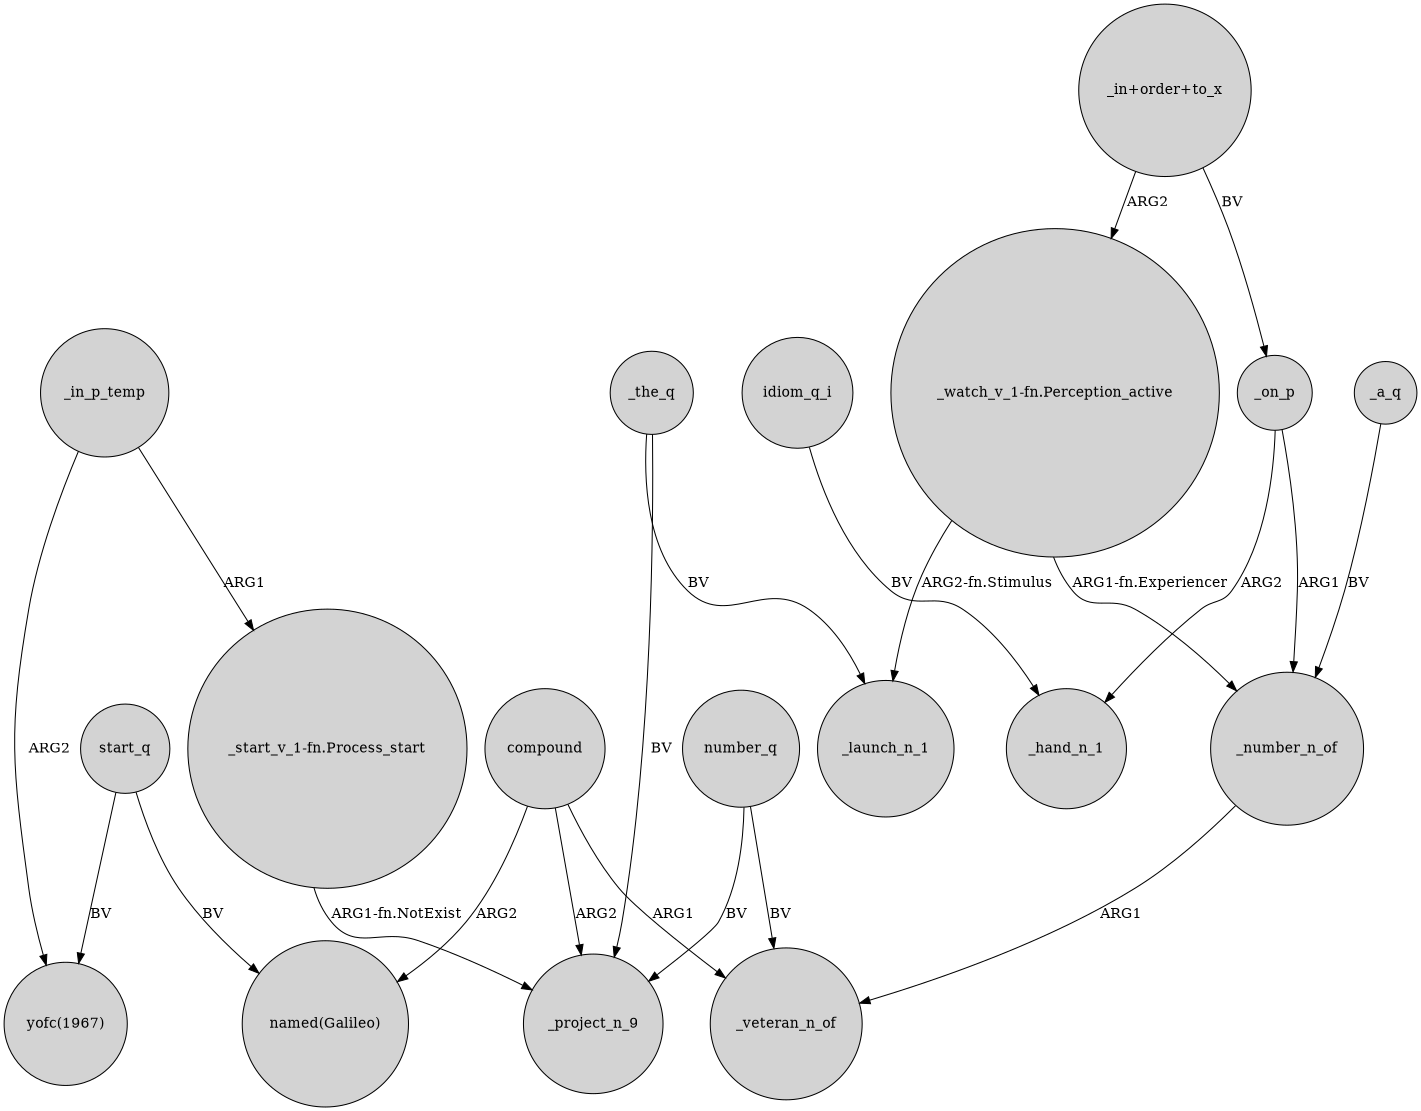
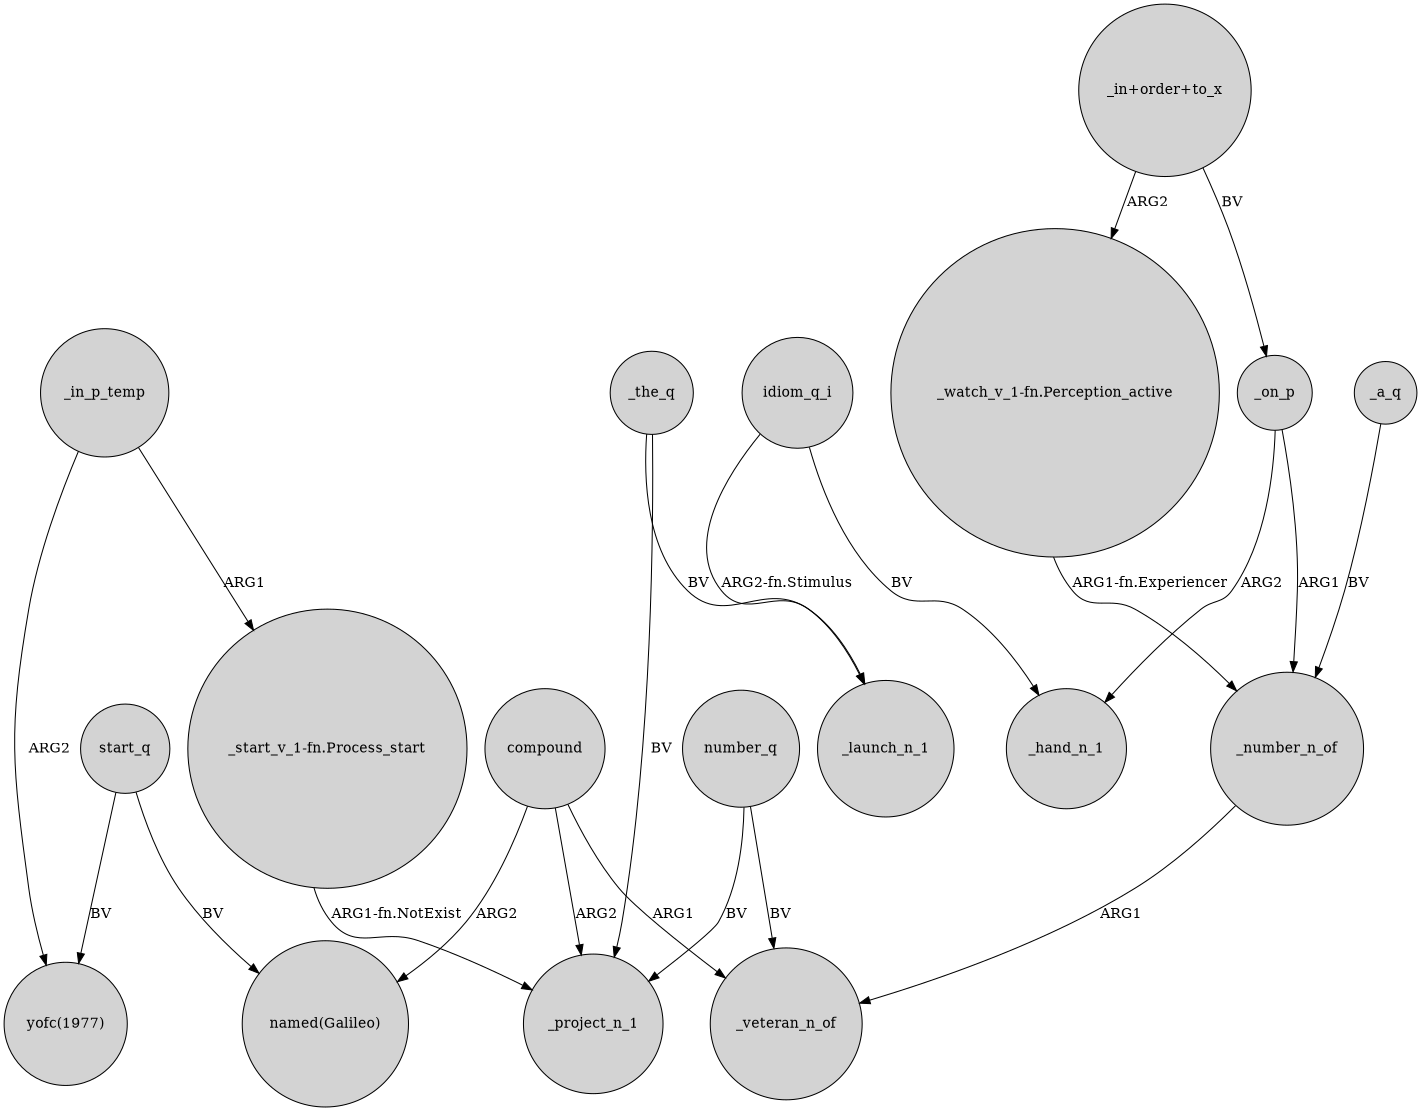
(915, 593) -> (723, 592)
(66, 1024) -> (66, 1024)
(593, 1024) -> (593, 1024)
